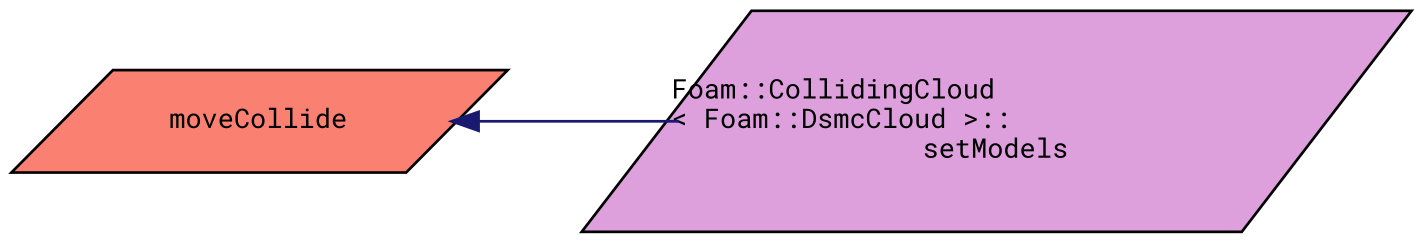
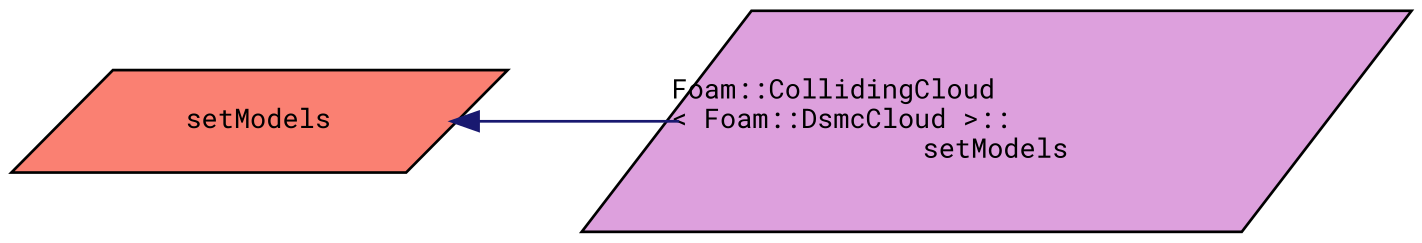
(260, 121) -> (260, 121)
